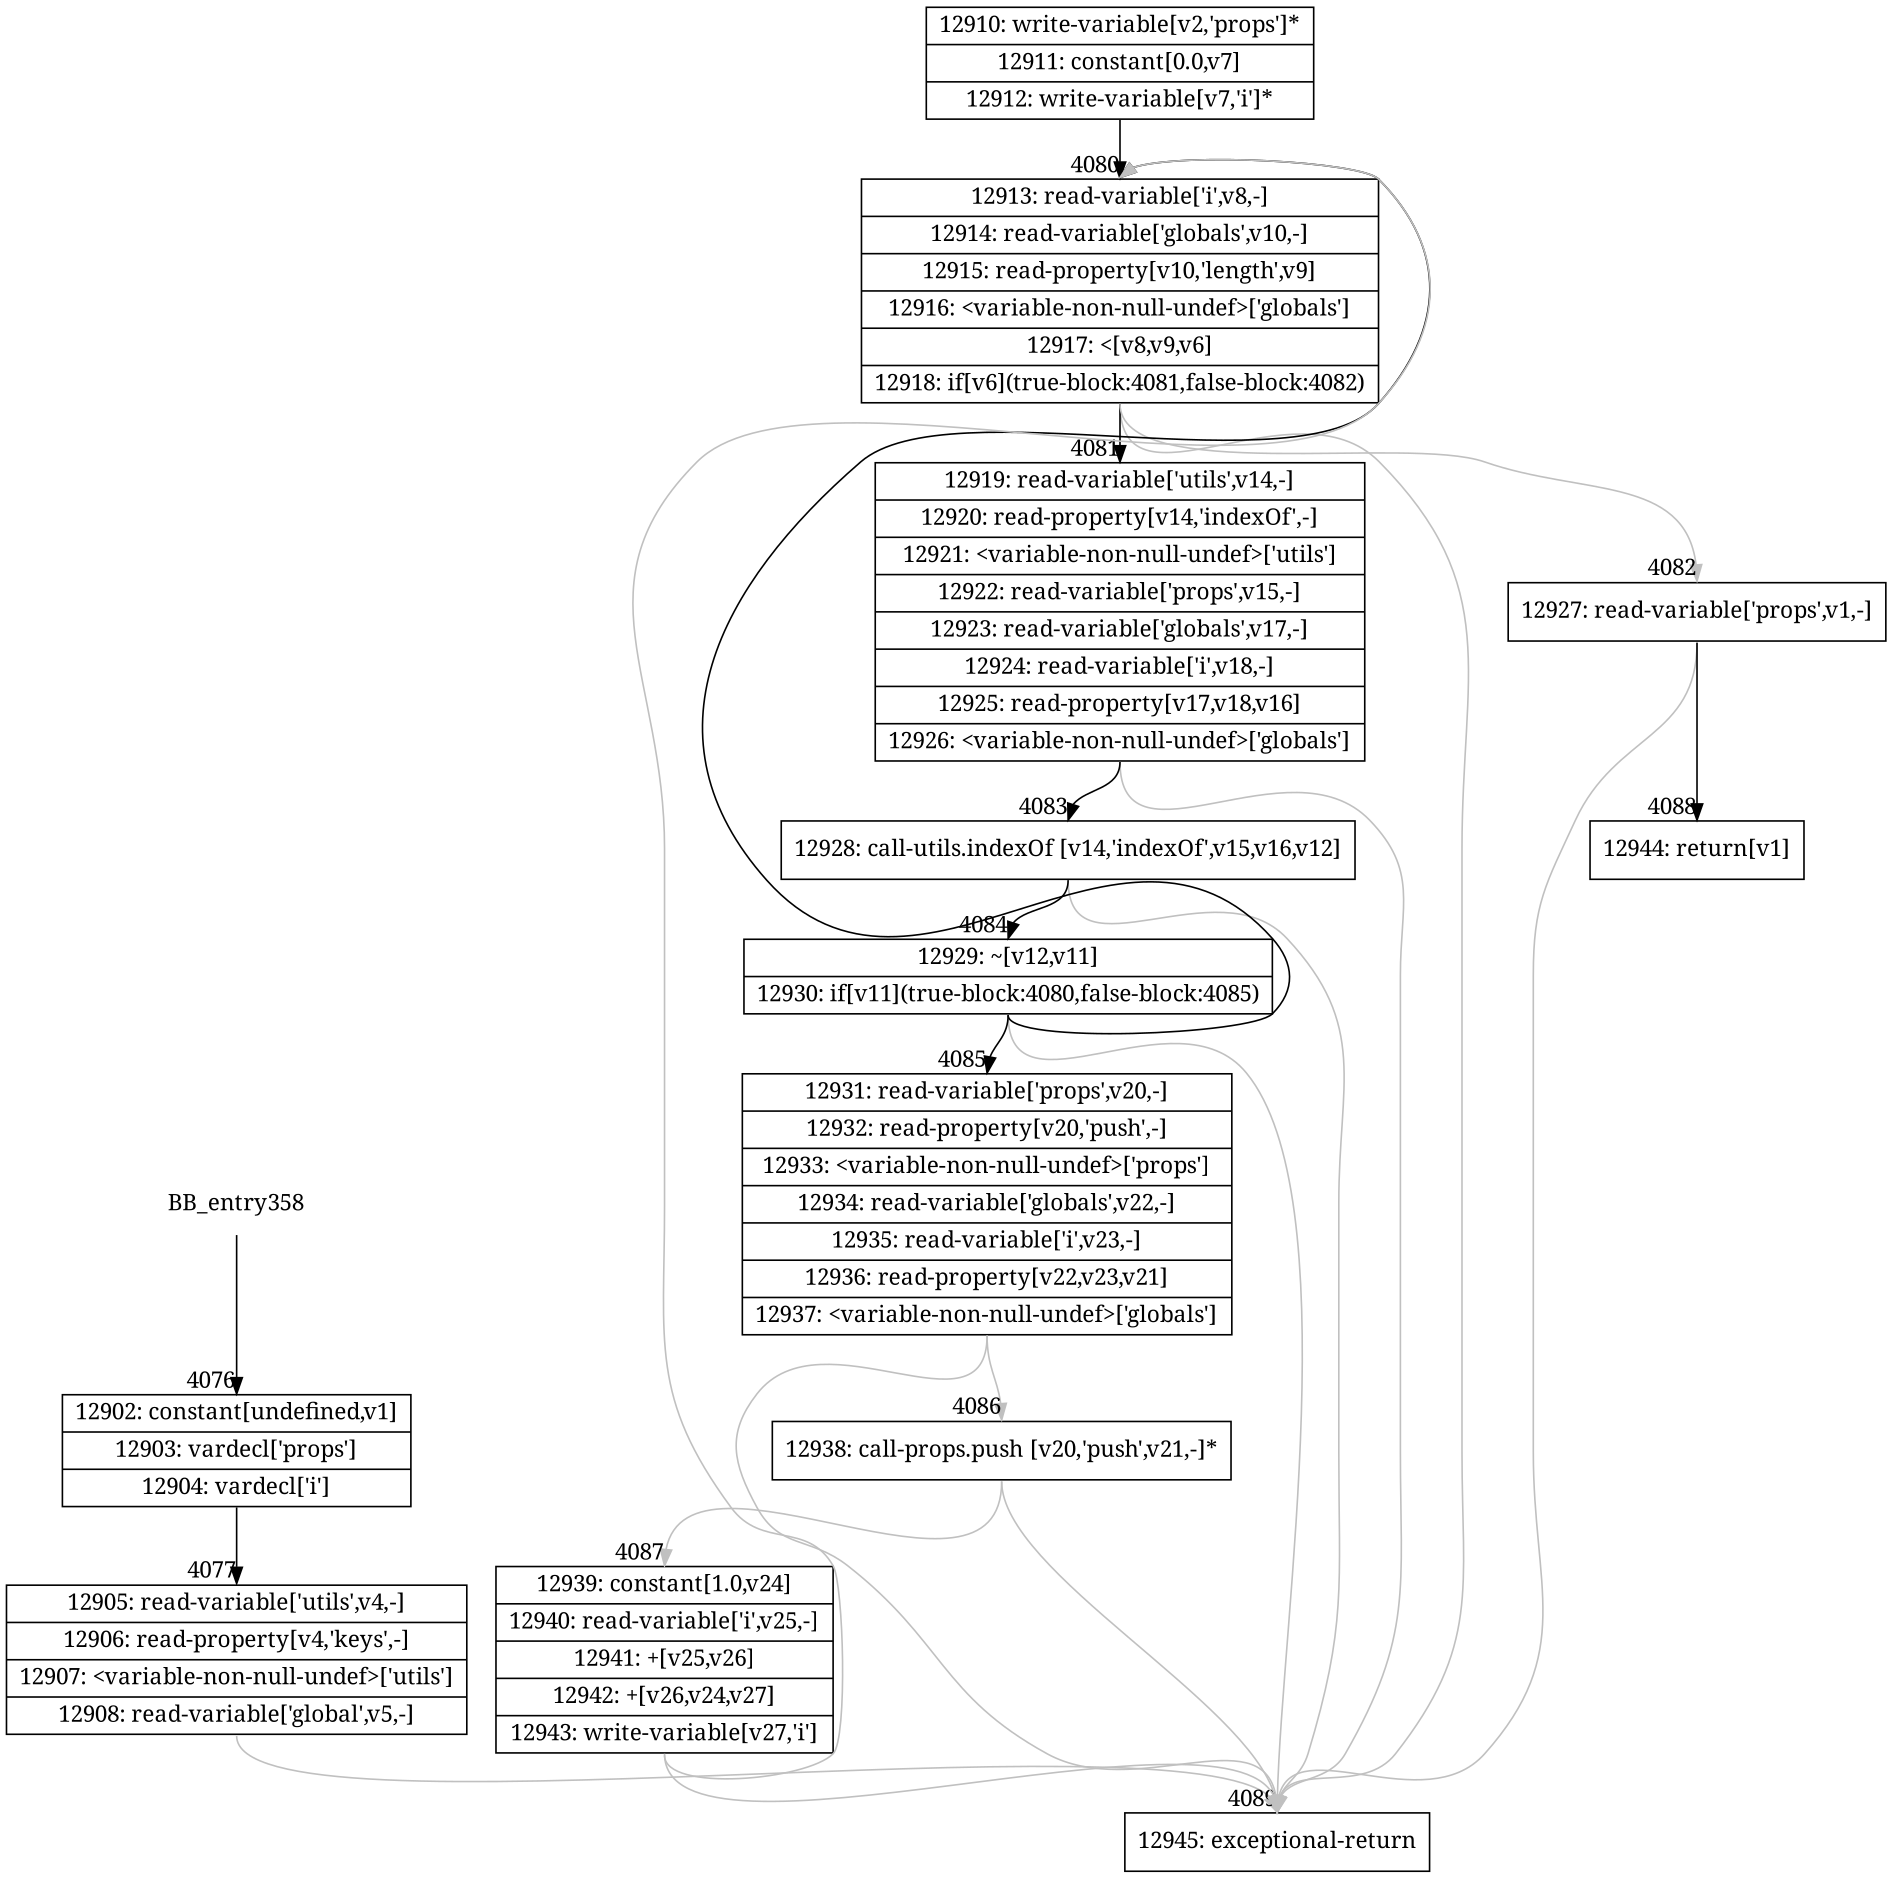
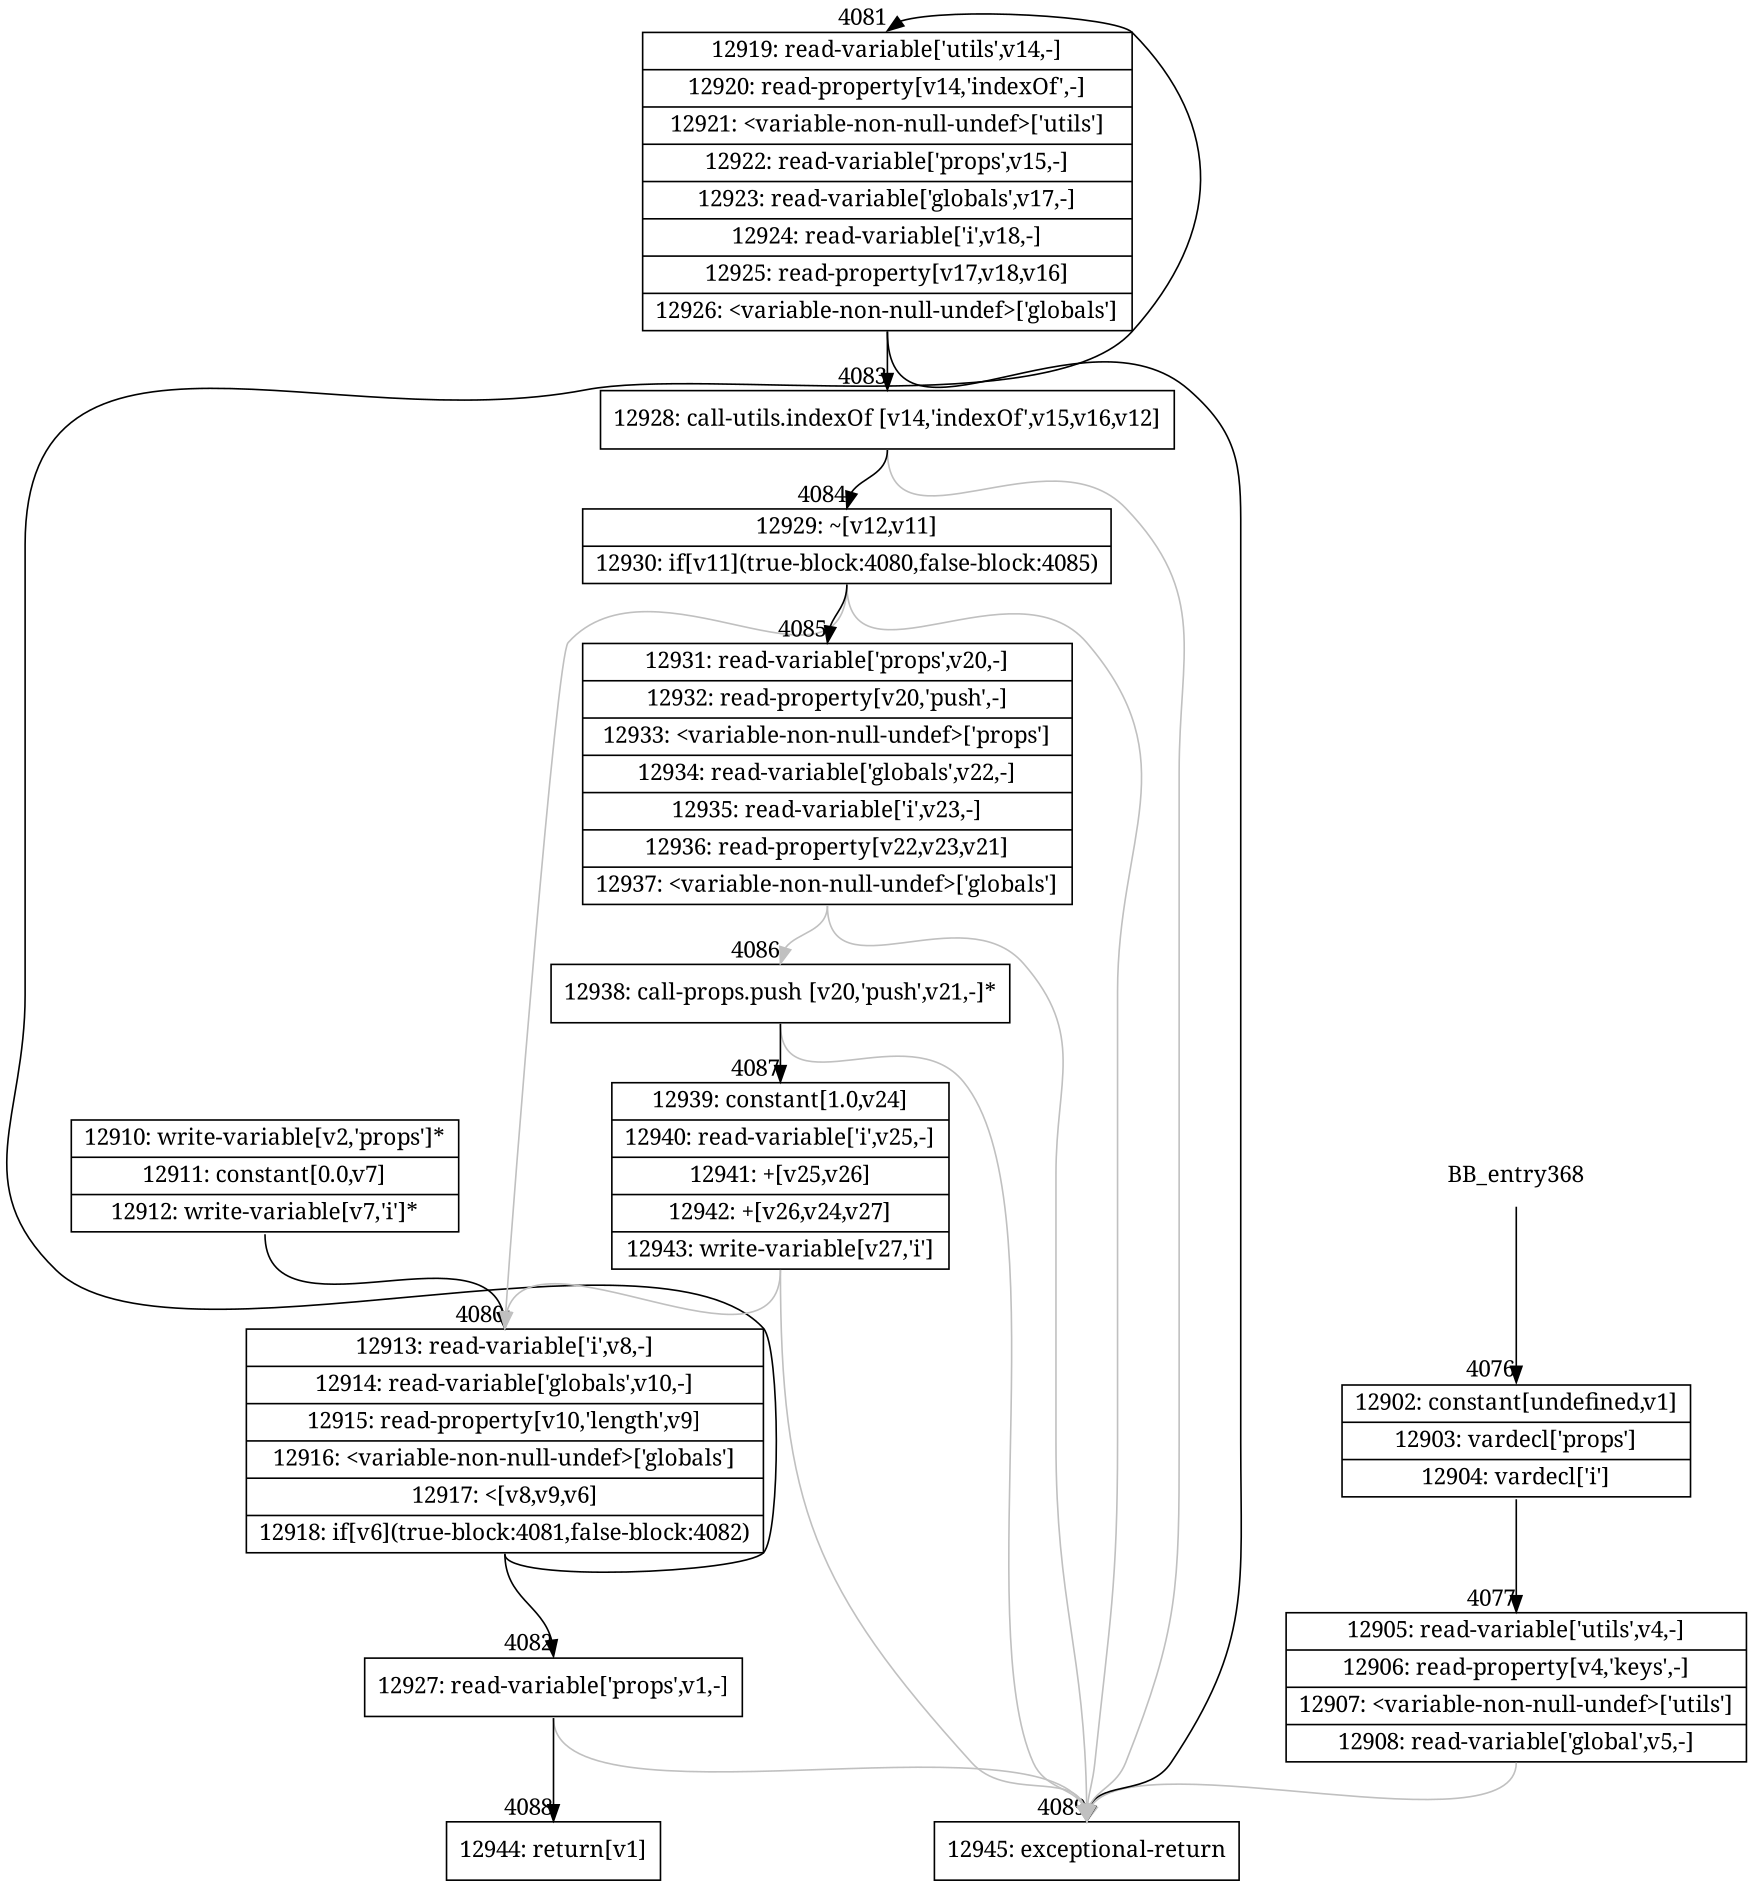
(1419, 454) -> (524, 1599)
(745, 595) -> (546, 817)
(1462, 1018) -> none
(1400, 1183) -> (1241, 950)
(237, 1204) -> (1516, 1176)
(841, 1525) -> (780, 1045)
